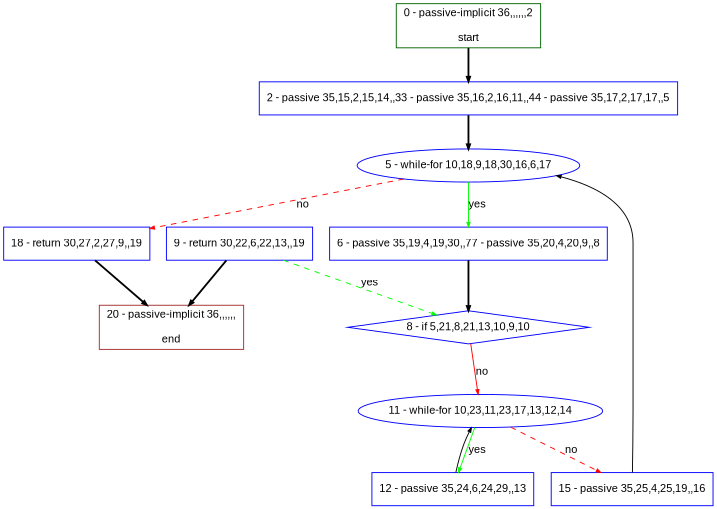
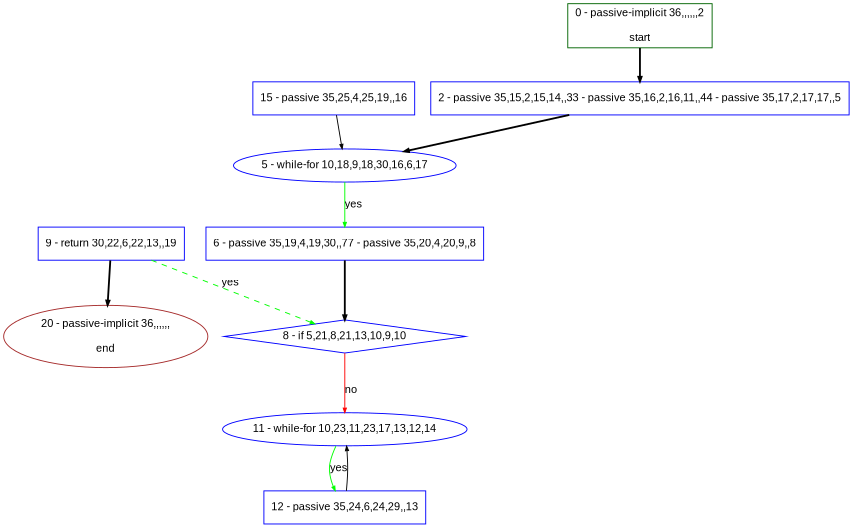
(77, 244) -> none
(171, 327) -> (106, 336)
(554, 449) -> none
